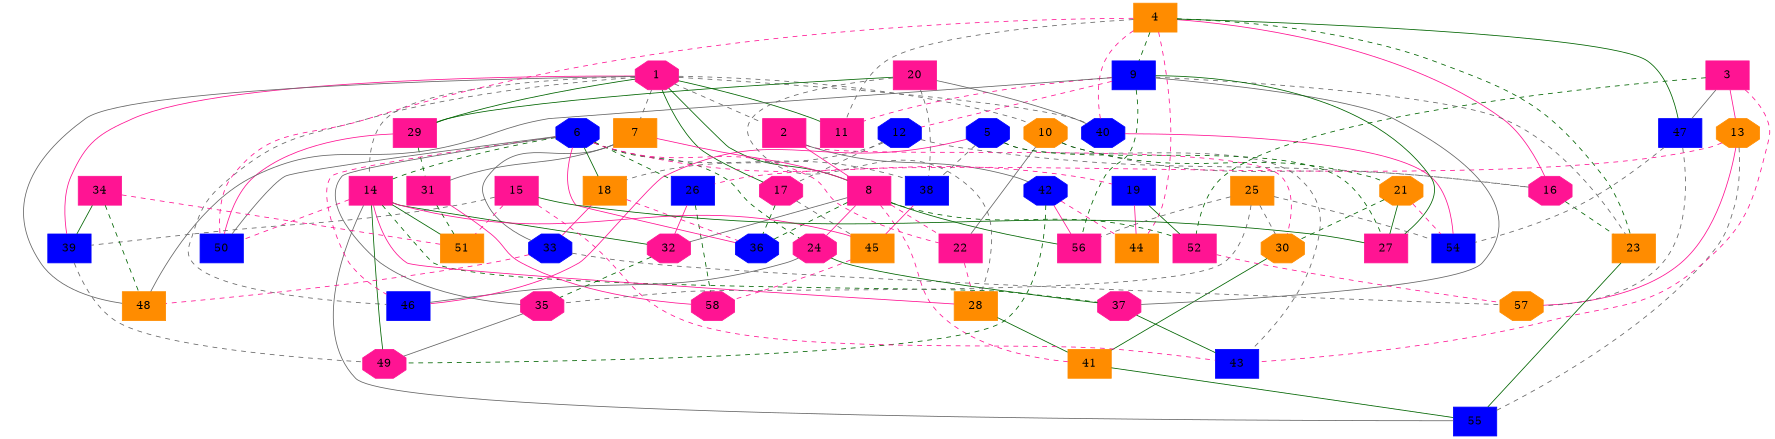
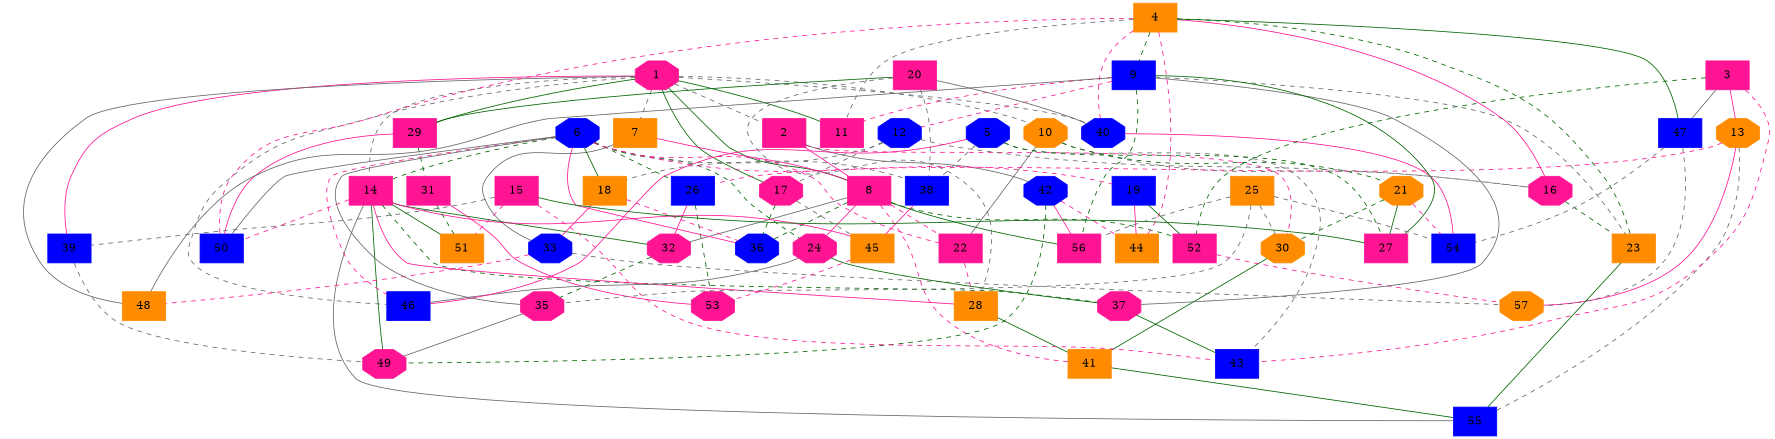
(532, 163) -> none
(100, 191) -> none
(713, 306) -> (713, 306)
